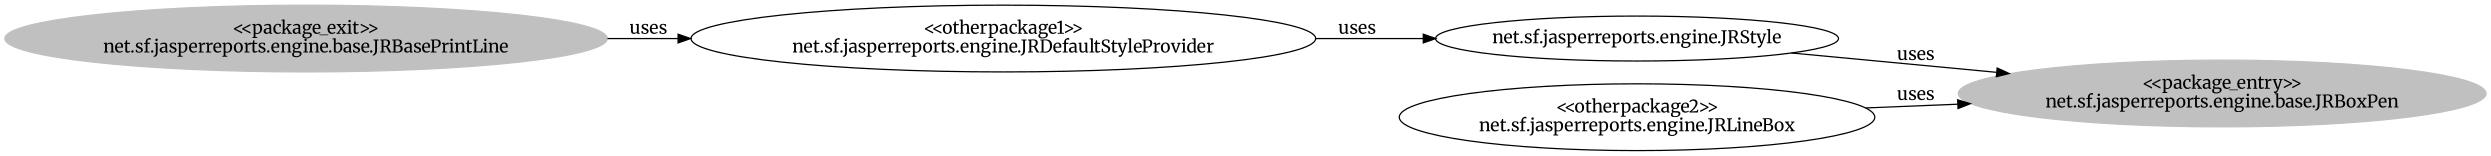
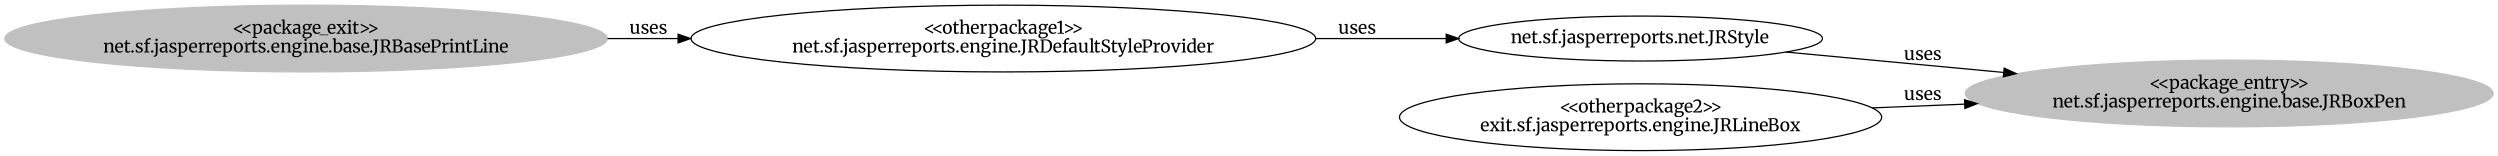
(1637, 39) -> (1641, 39)
(1637, 117) -> (1641, 117)
